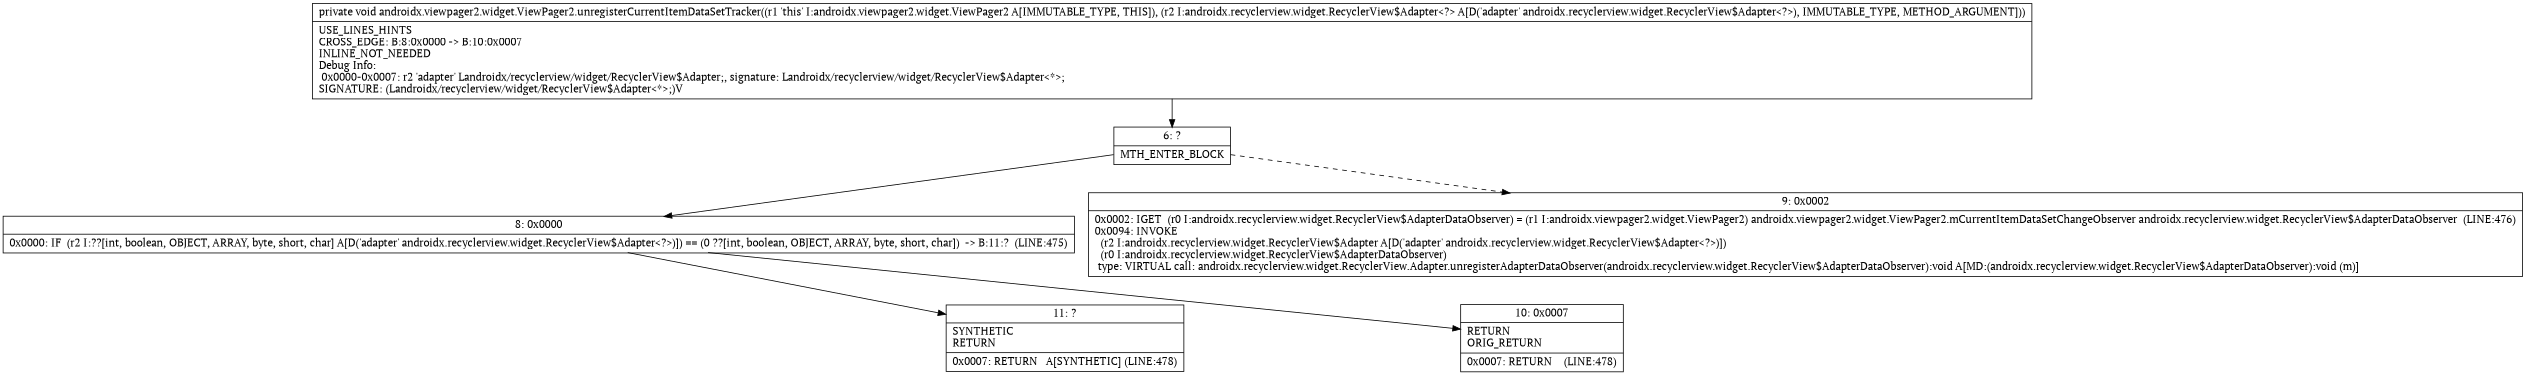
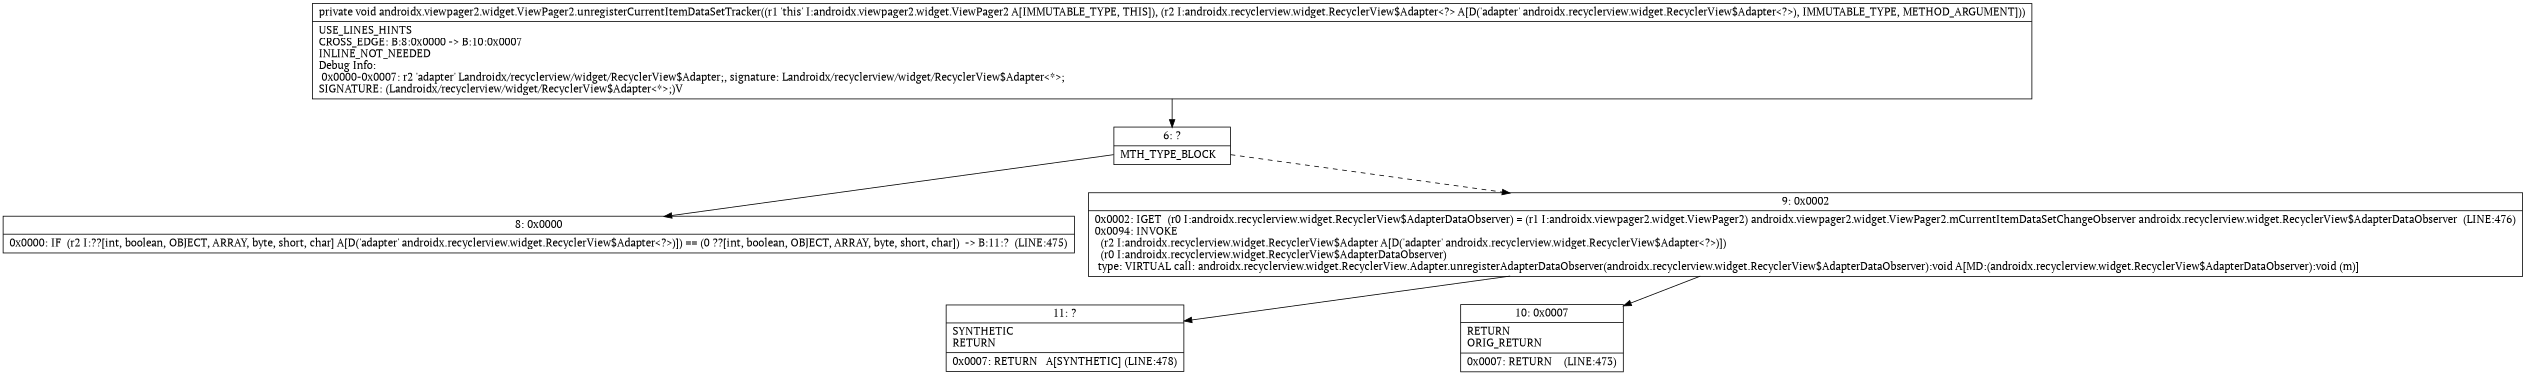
(1172, 155) -> (1168, 155)
(783, 283) -> (1351, 298)
(1080, 290) -> (1666, 290)
(1542, 362) -> (1542, 362)
